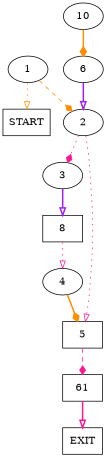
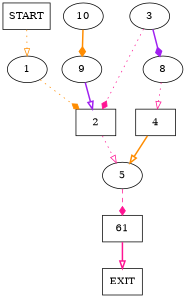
(83, 69) -> (82, 69)
(27, 92) -> (27, 39)
(52, 93) -> (56, 92)
(83, 122) -> (96, 122)
(75, 145) -> (125, 65)
(63, 198) -> (155, 39)
(63, 229) -> (163, 69)
(63, 282) -> (156, 122)
(71, 304) -> (141, 146)
(83, 335) -> (122, 176)
